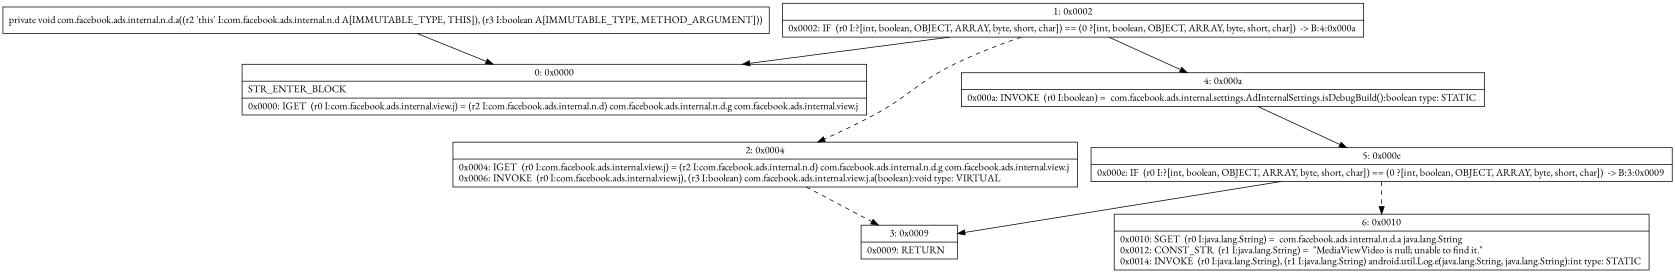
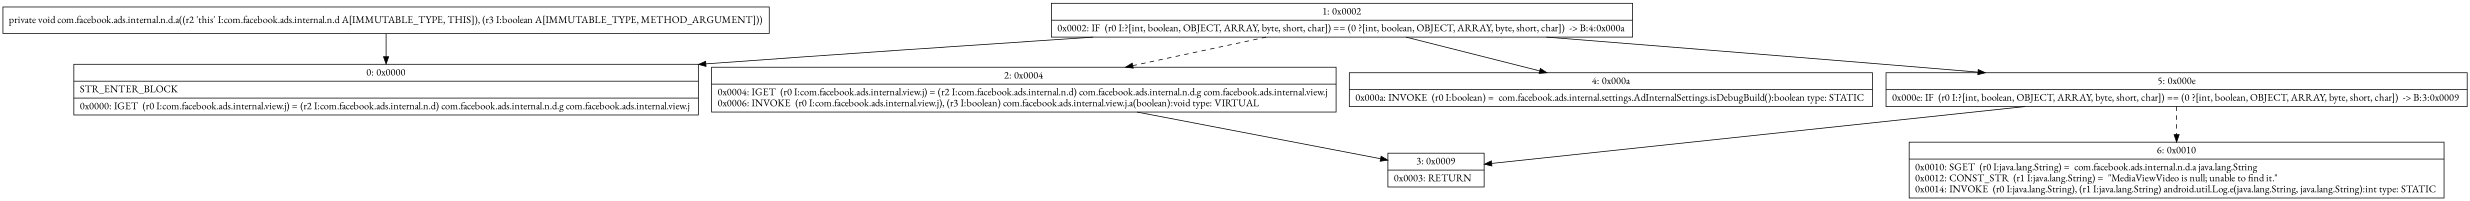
(1299, 126) -> (1762, 54)
(839, 204) -> (1259, 135)
(909, 250) -> (1436, 178)
